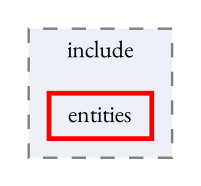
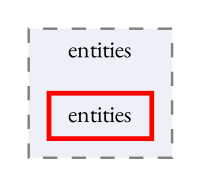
(100, 51) -> (100, 51)
